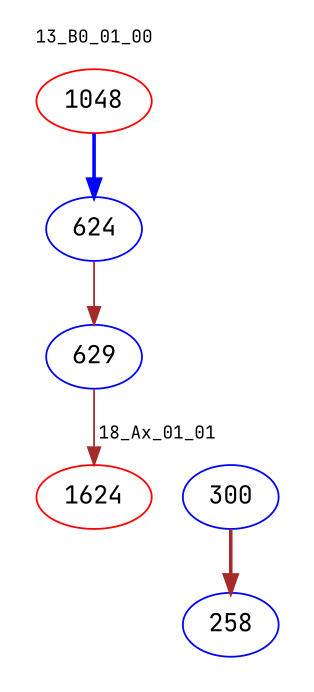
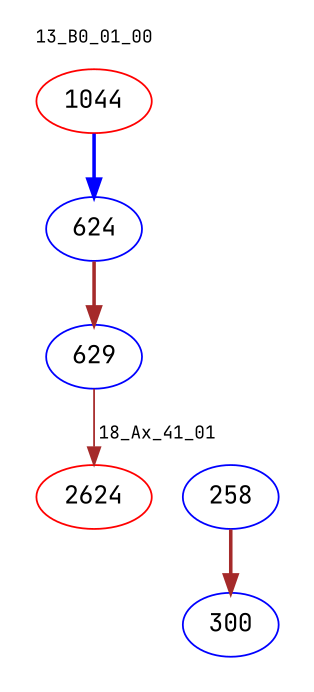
(94, 101) -> (94, 101)
(94, 284) -> (94, 284)
(158, 434) -> (158, 434)
(94, 497) -> (94, 497)
(231, 552) -> (231, 552)
